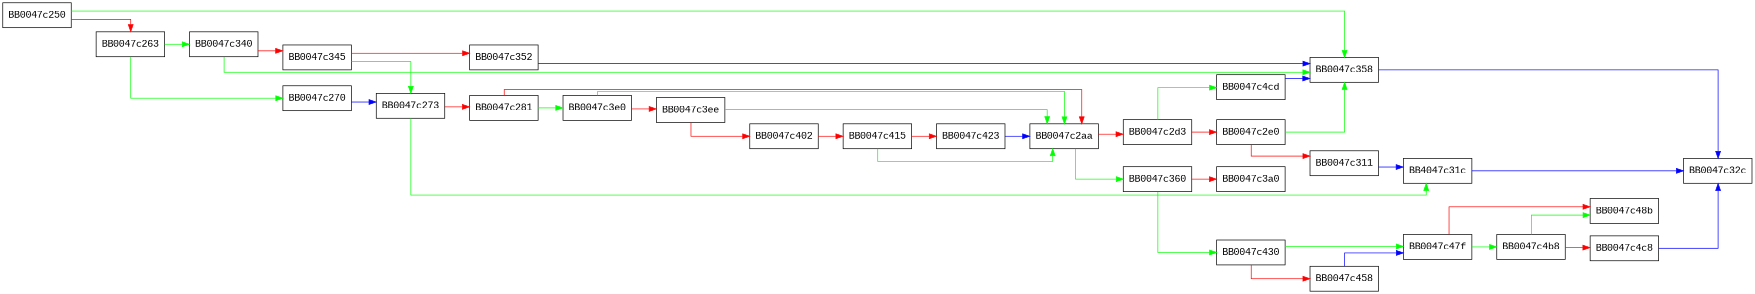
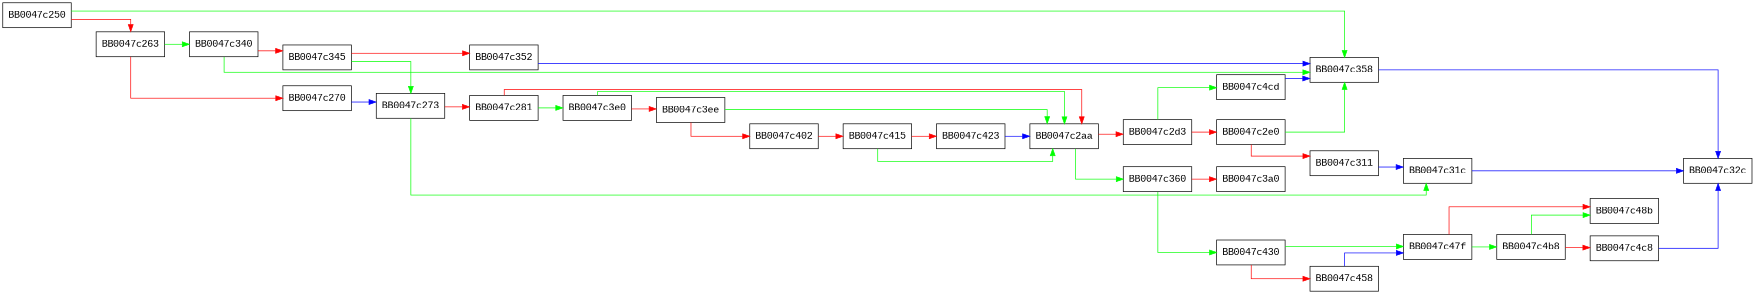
(183, 98) -> (183, 98)
(1438, 171) -> (1438, 171)
